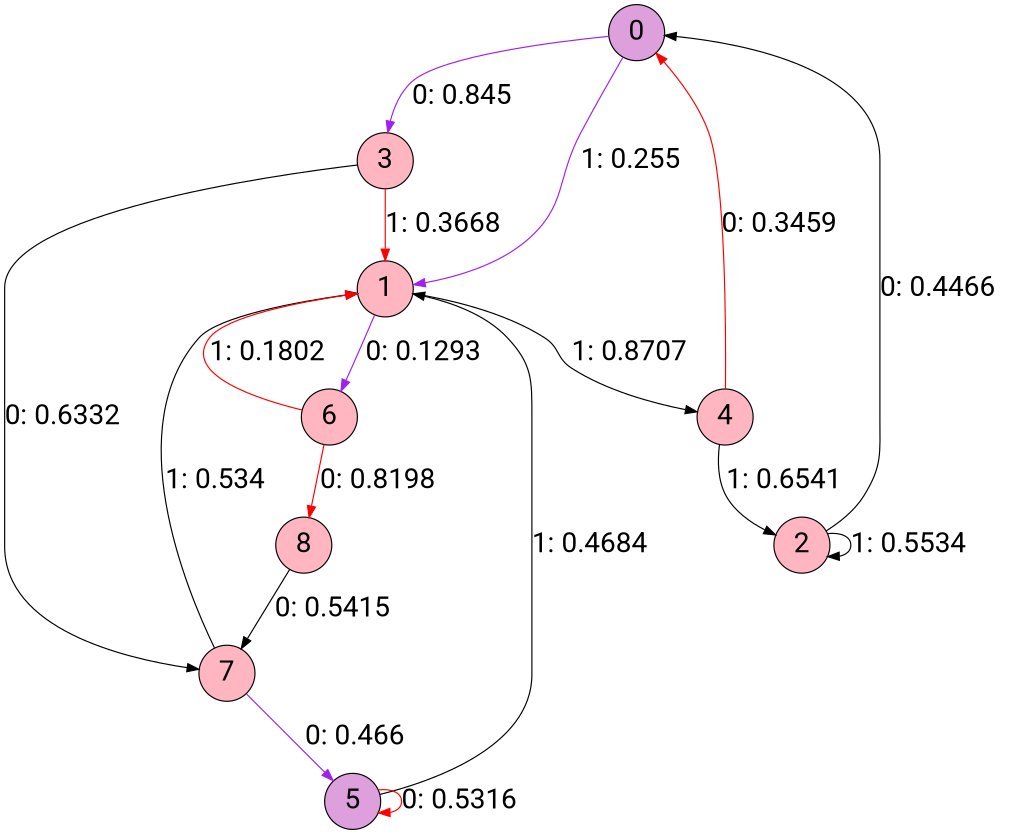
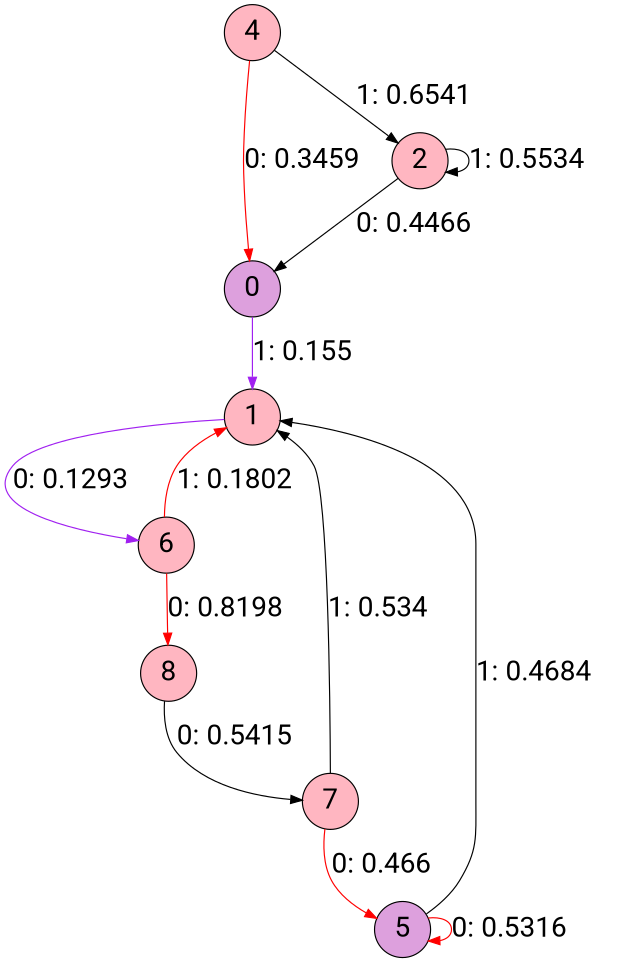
(385, 161) -> none
(645, 161) -> (316, 353)
(553, 345) -> none
(286, 733) -> (331, 878)
